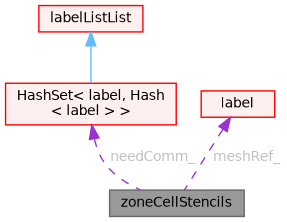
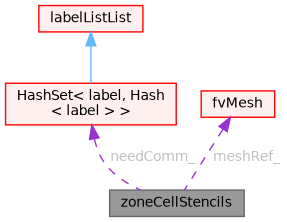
(238, 104) -> (238, 104)
